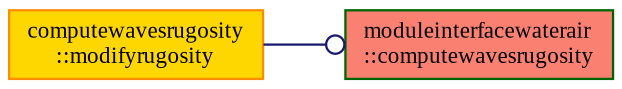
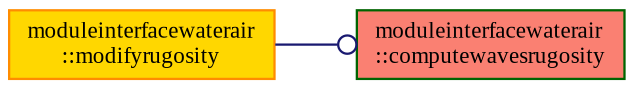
(136, 45) -> (142, 45)
